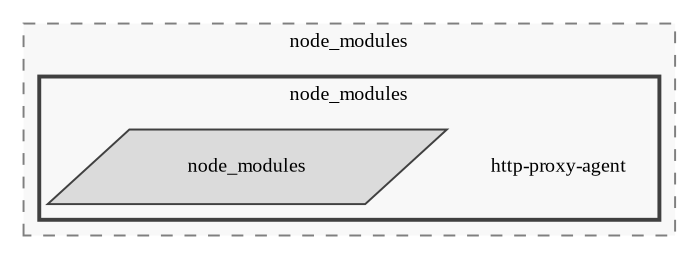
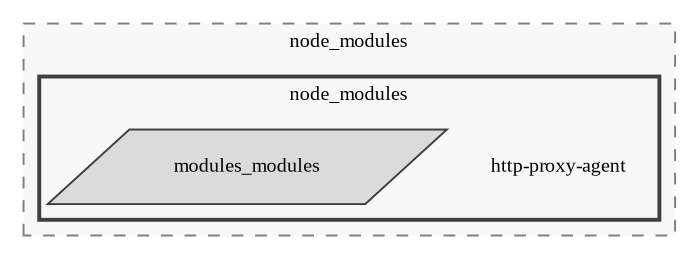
(247, 167) -> (247, 167)
